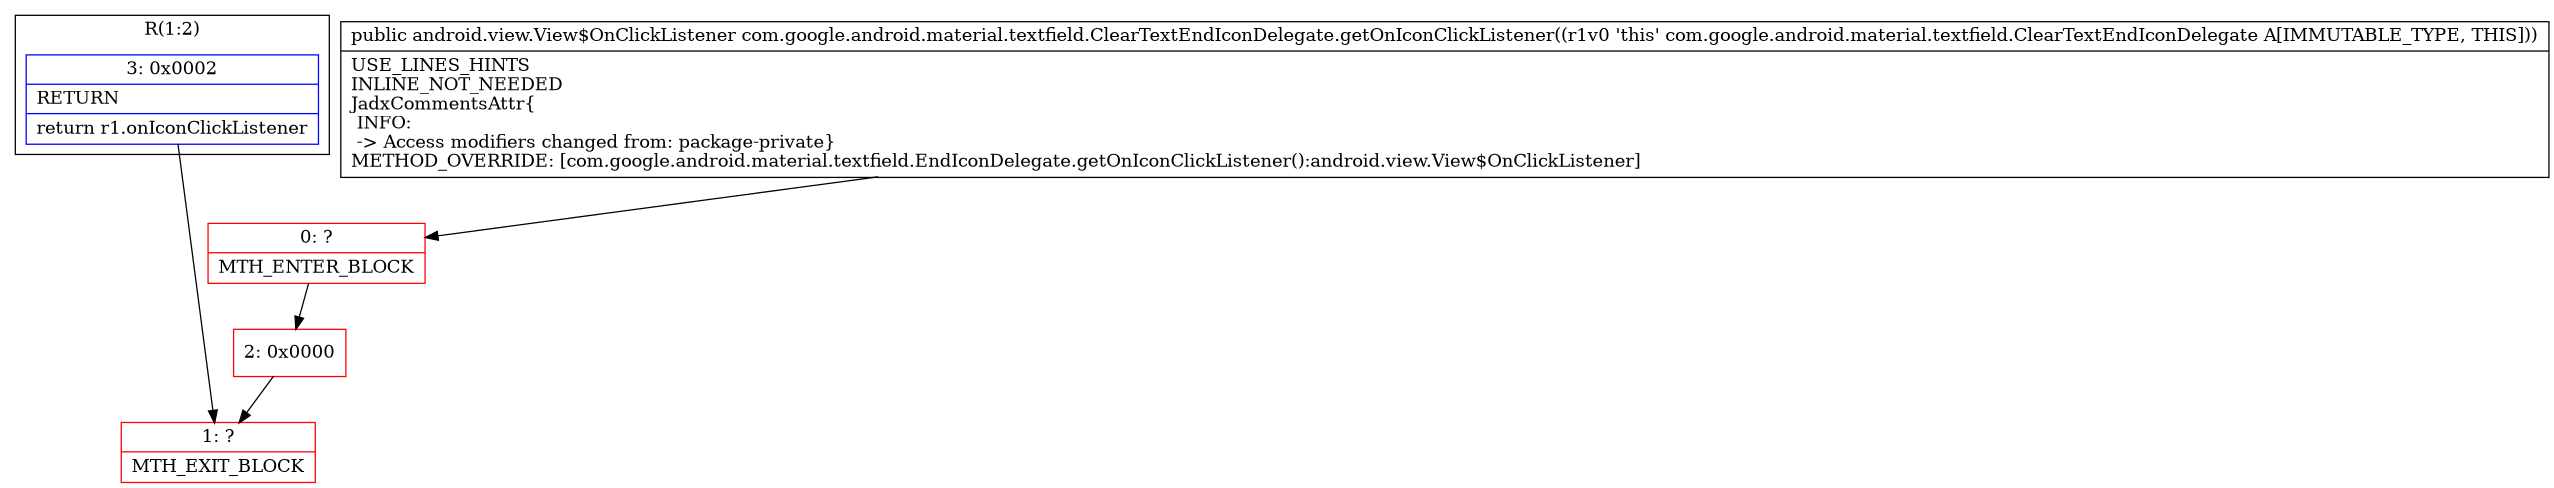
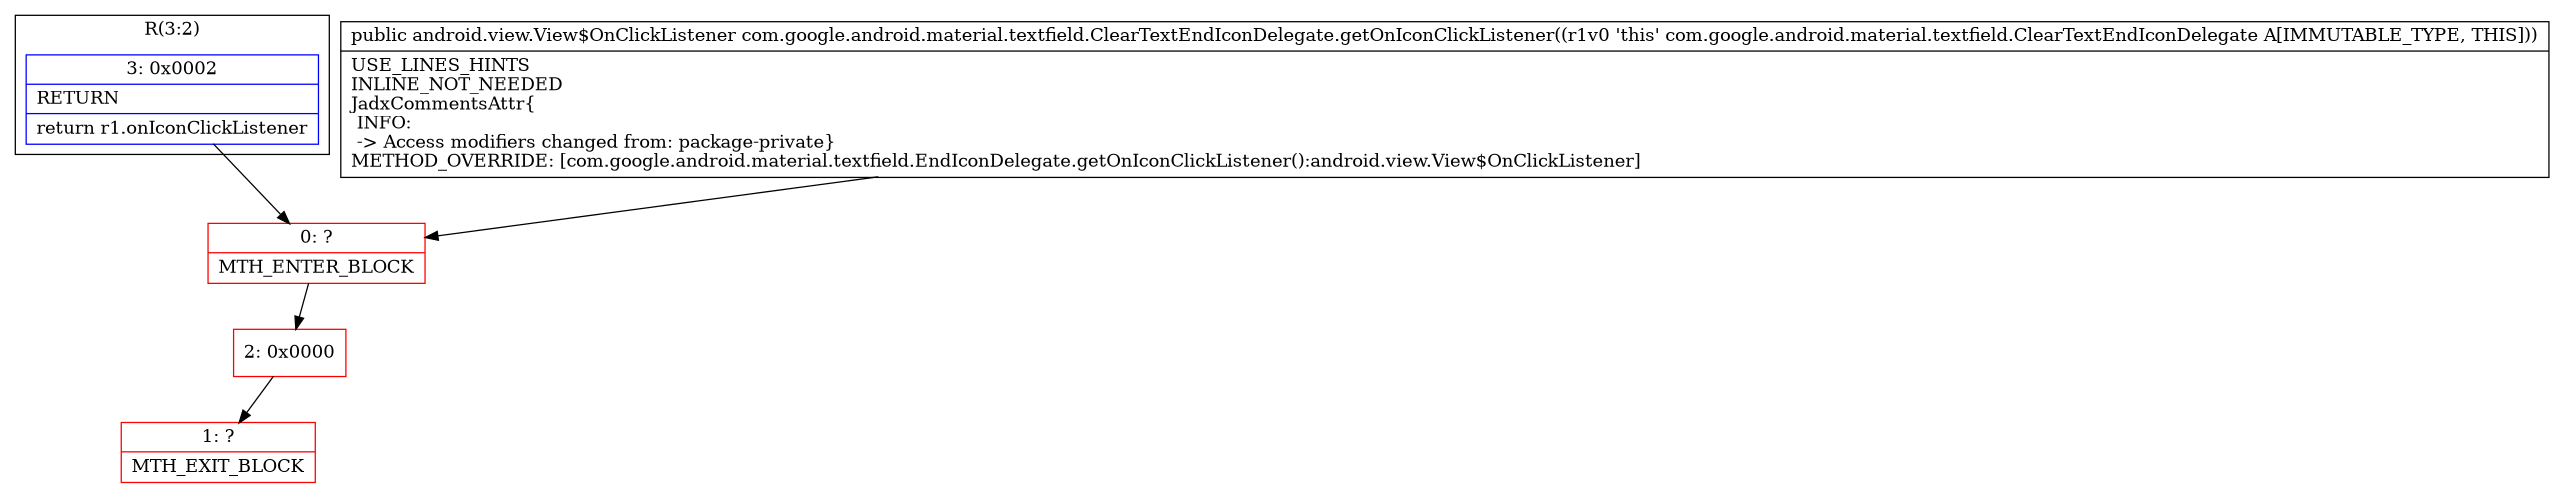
(172, 30) -> (172, 30)
(195, 277) -> (247, 179)
